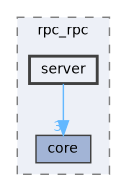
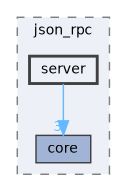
(63, 31) -> (63, 31)
